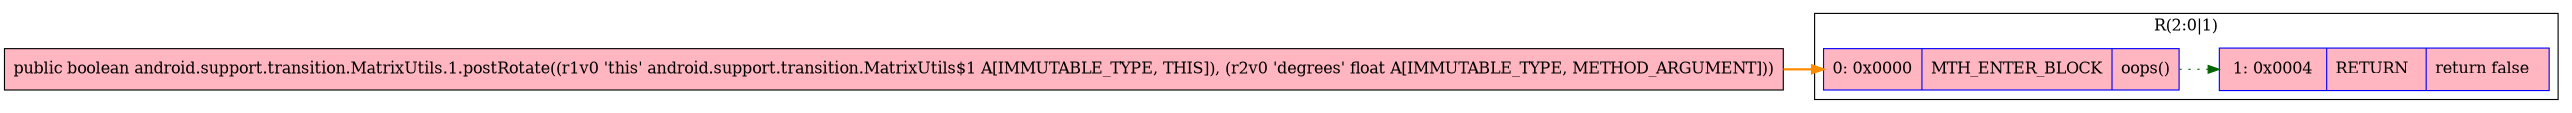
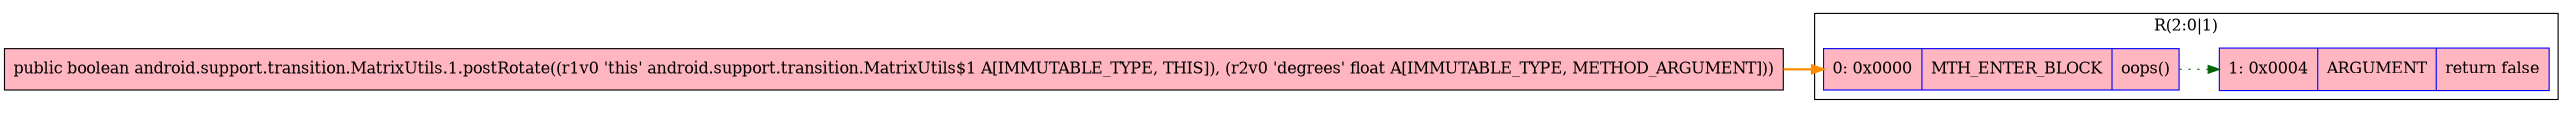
(2372, 69) -> (2377, 69)
